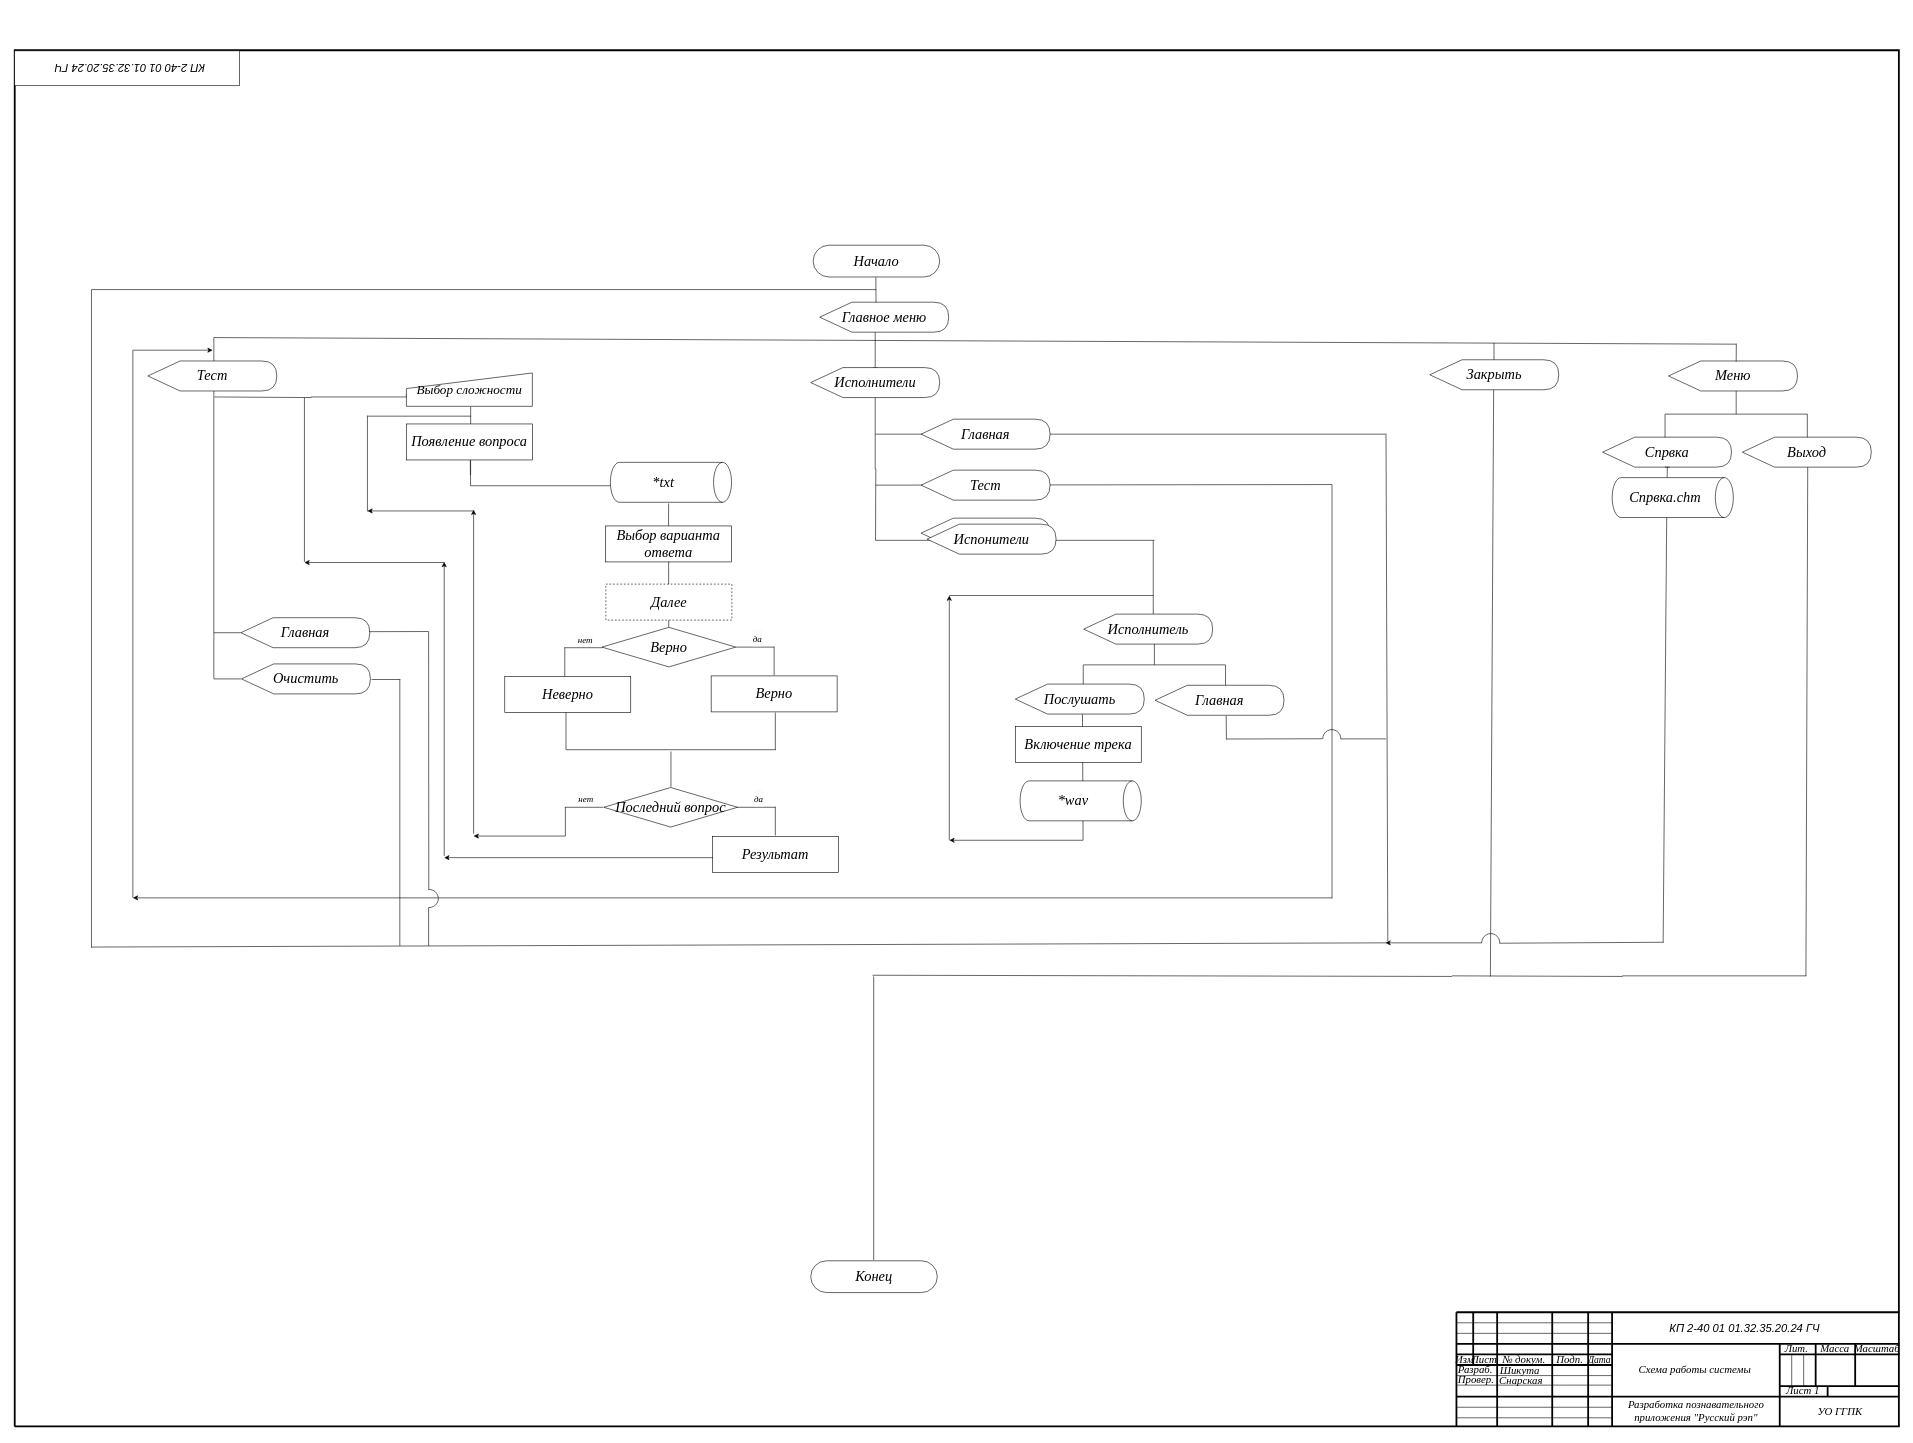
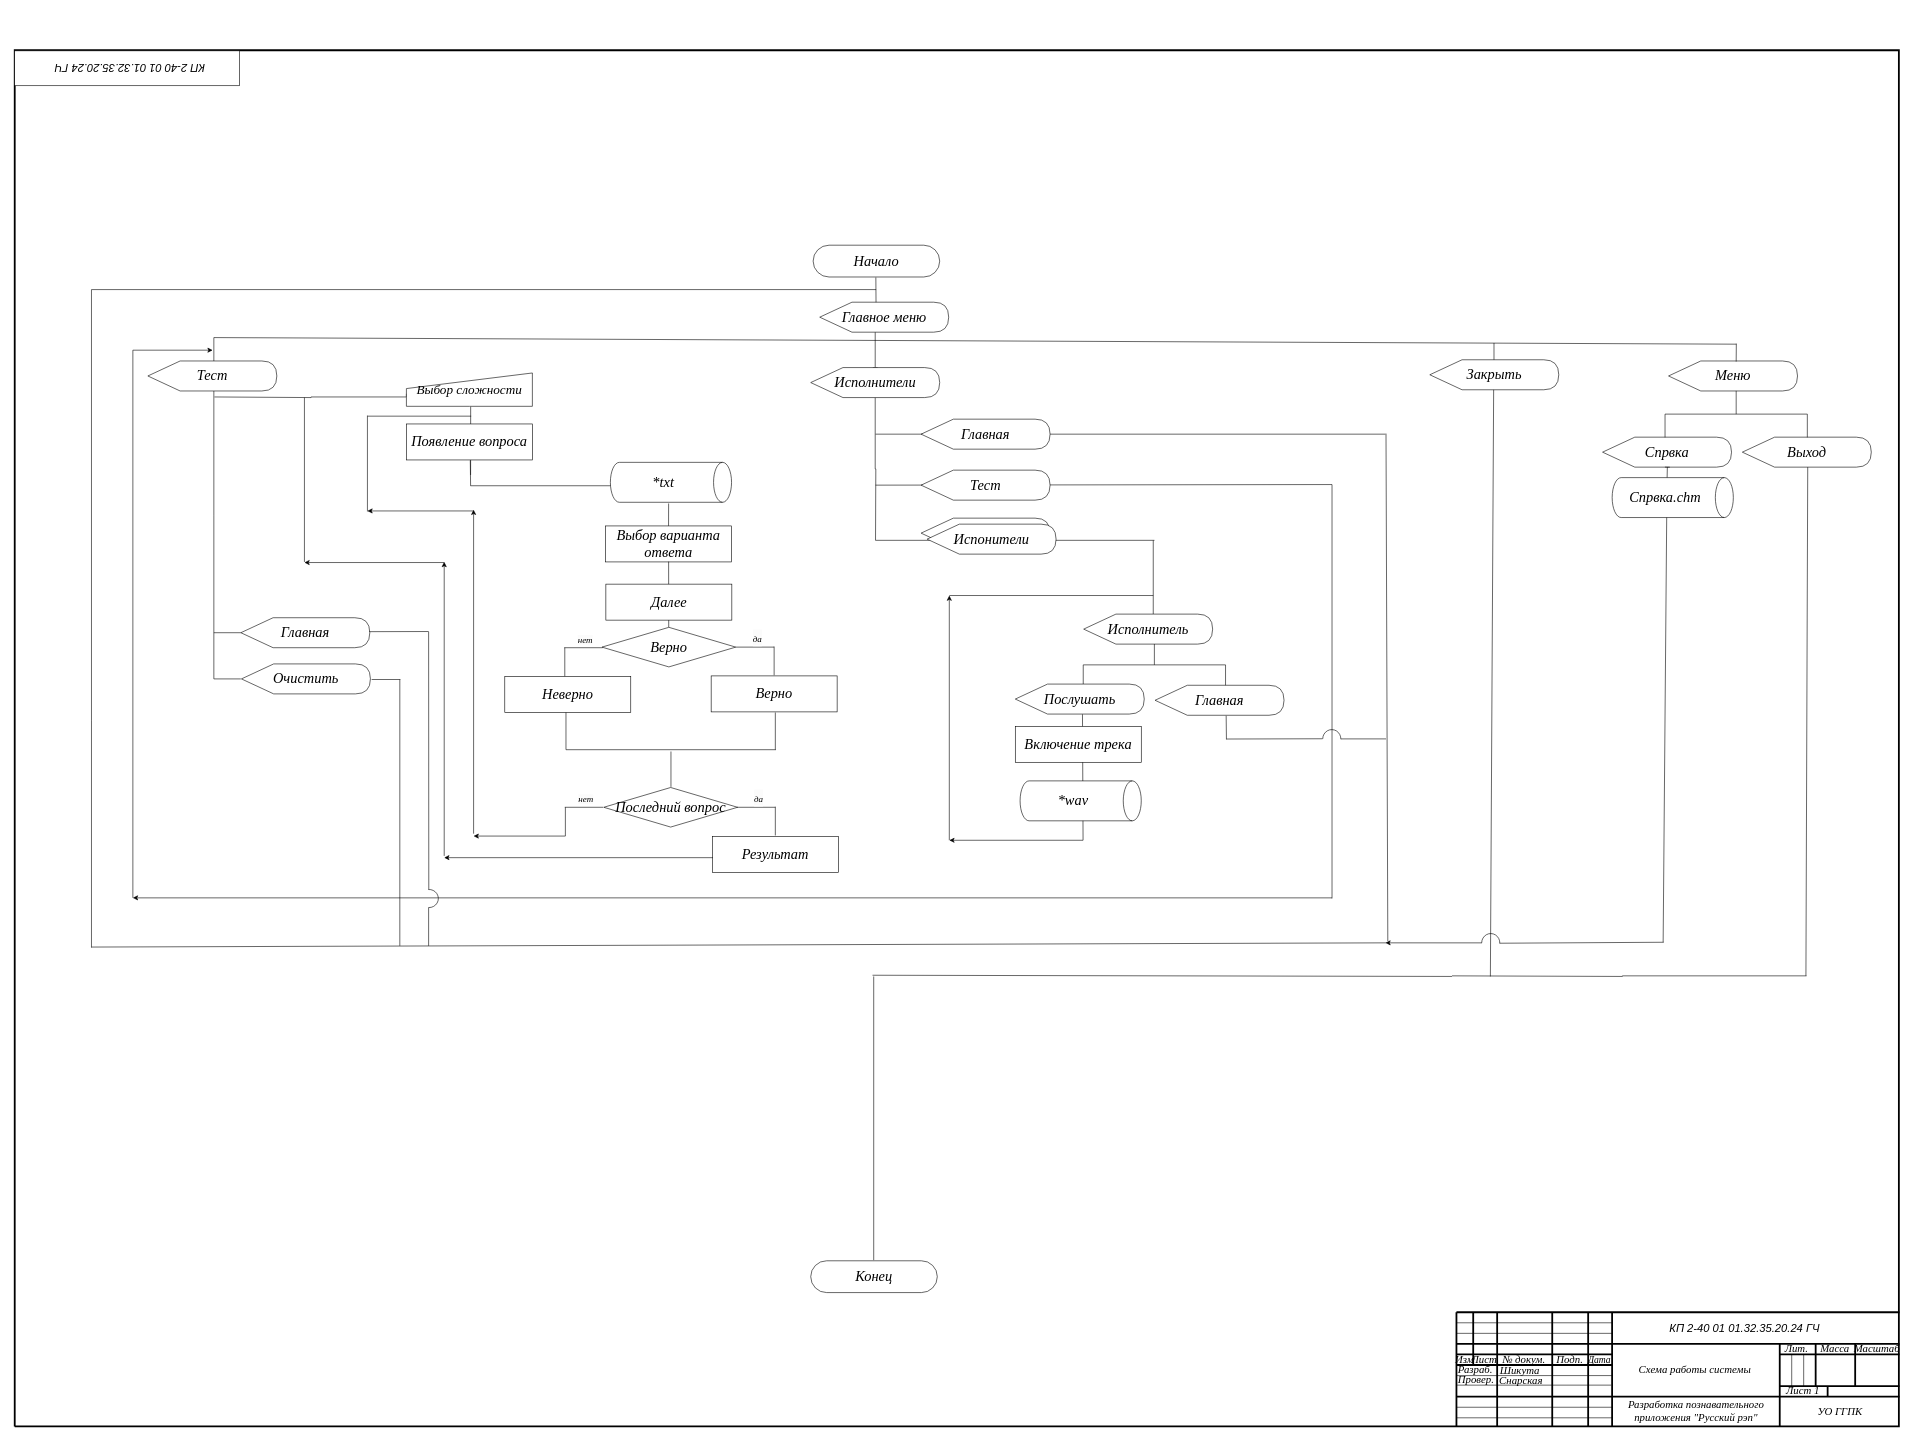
(669, 602) -> (669, 602)
